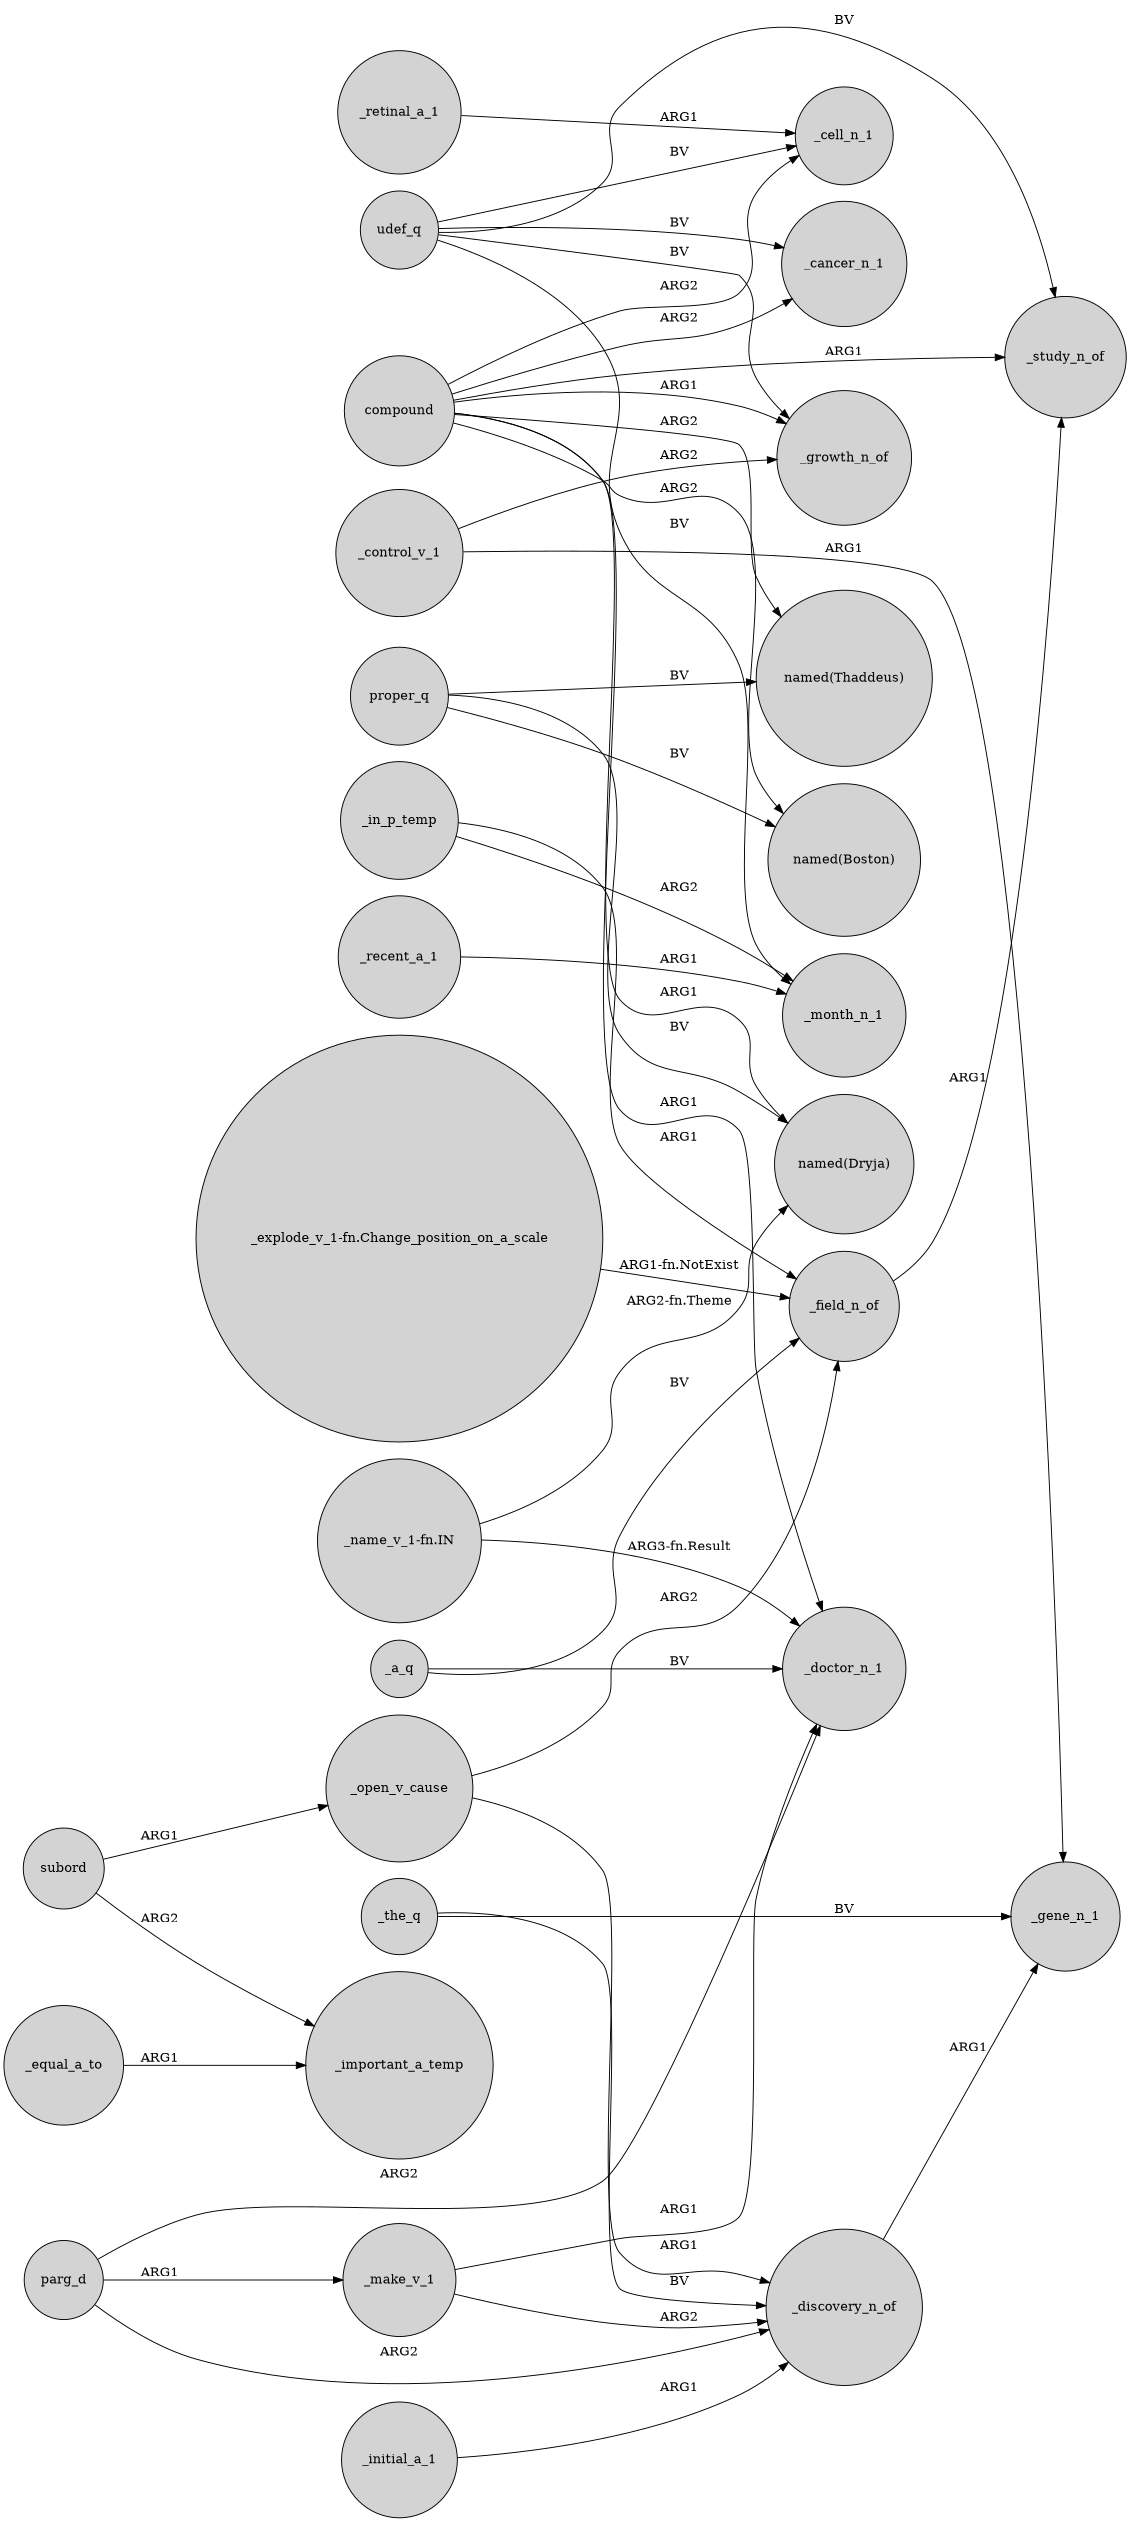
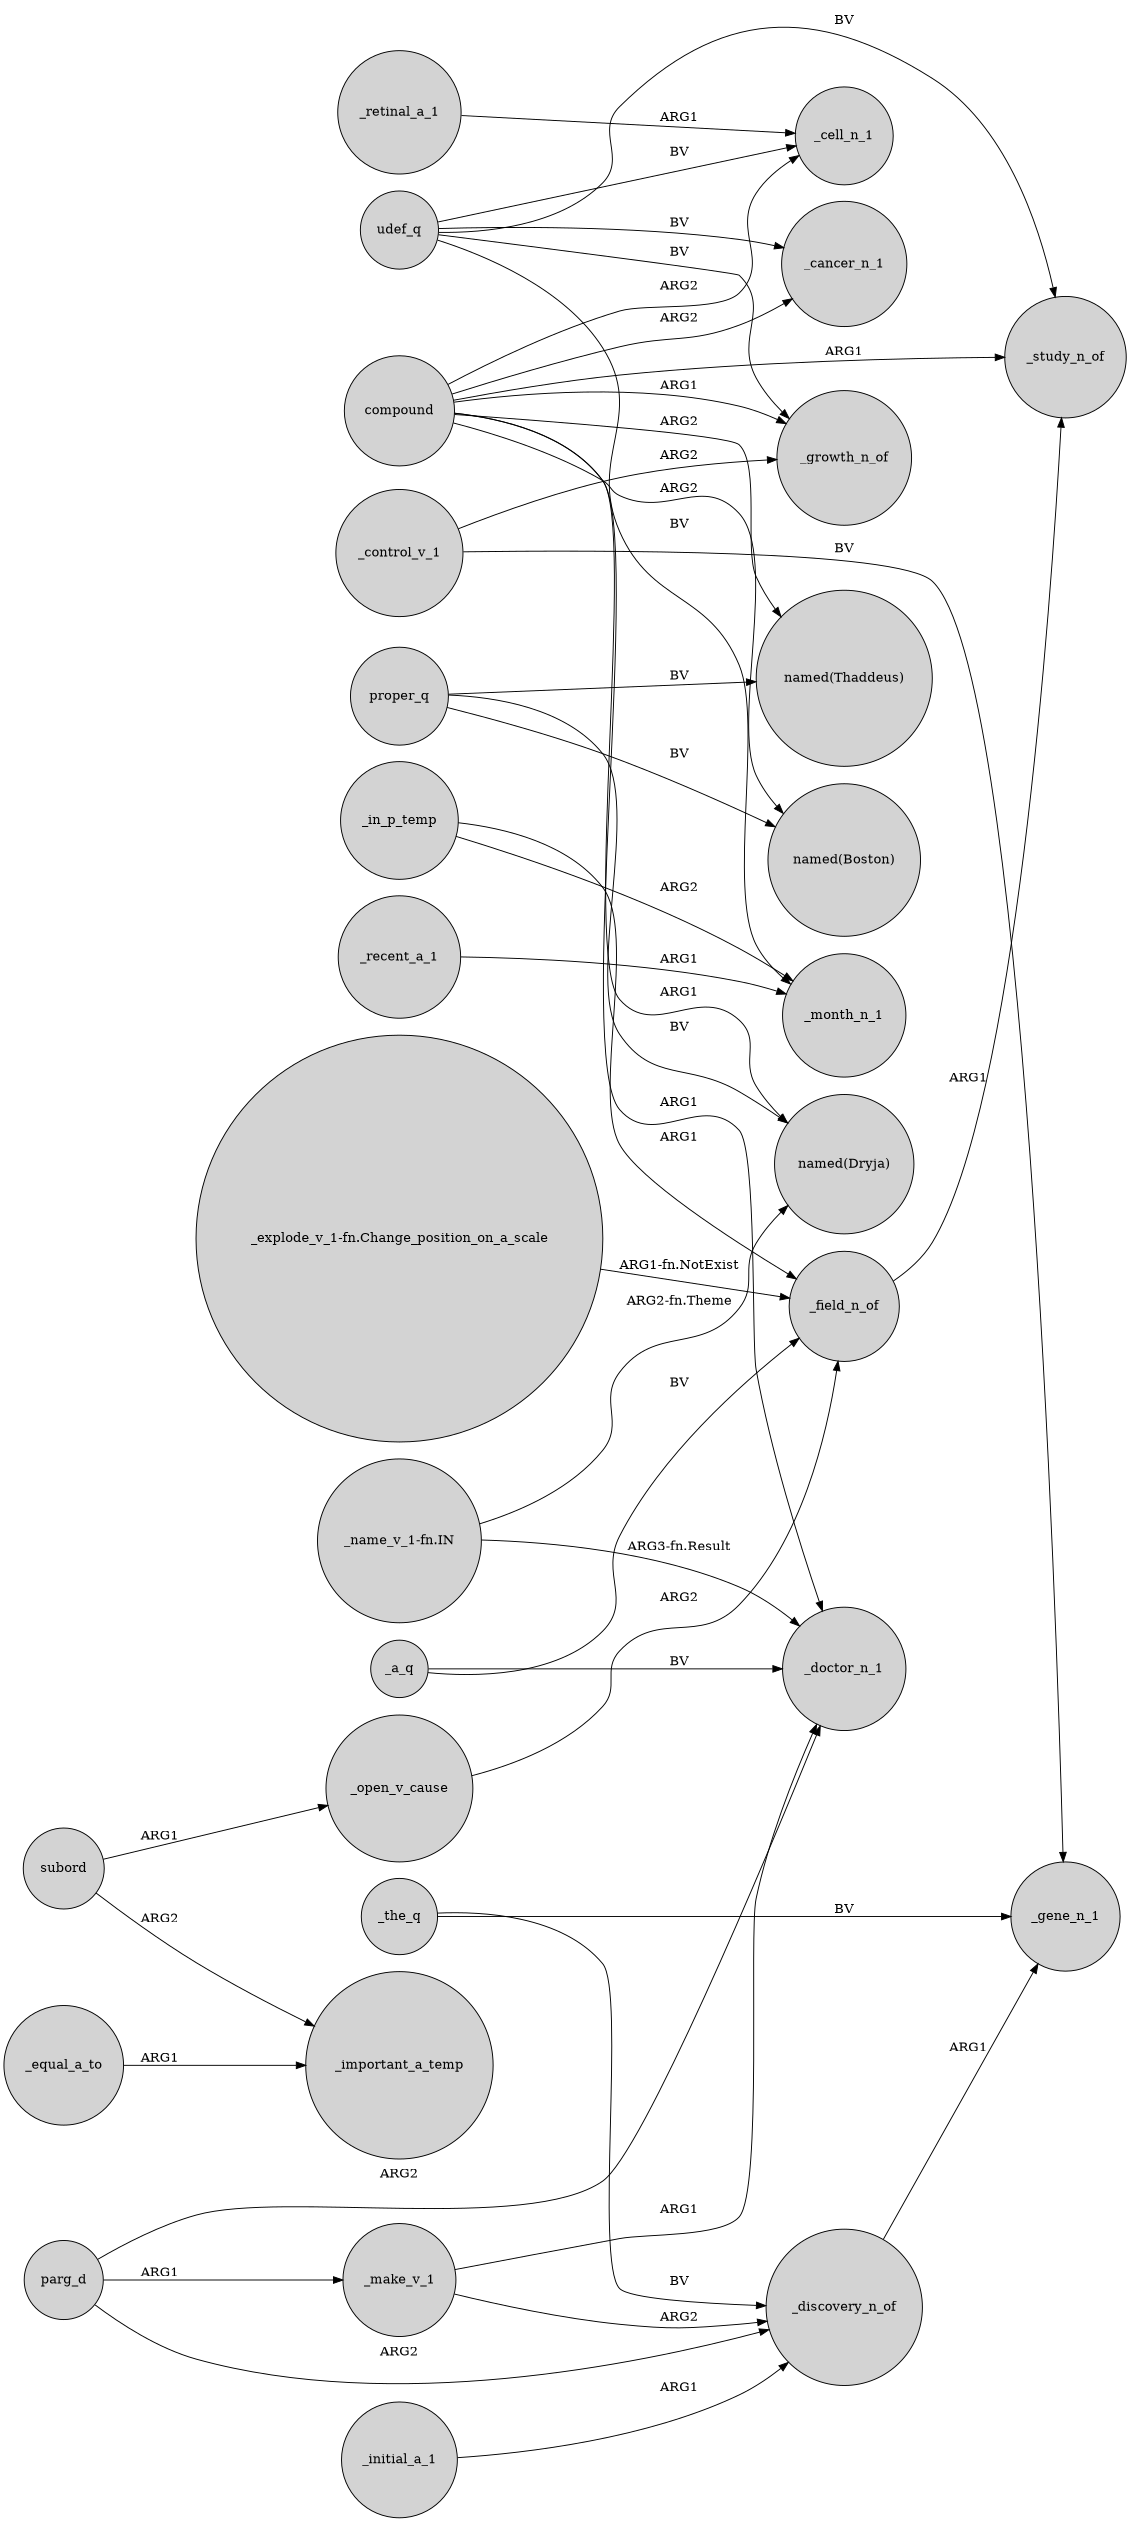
(844, 549) -> (844, 549)
(612, 1957) -> none
